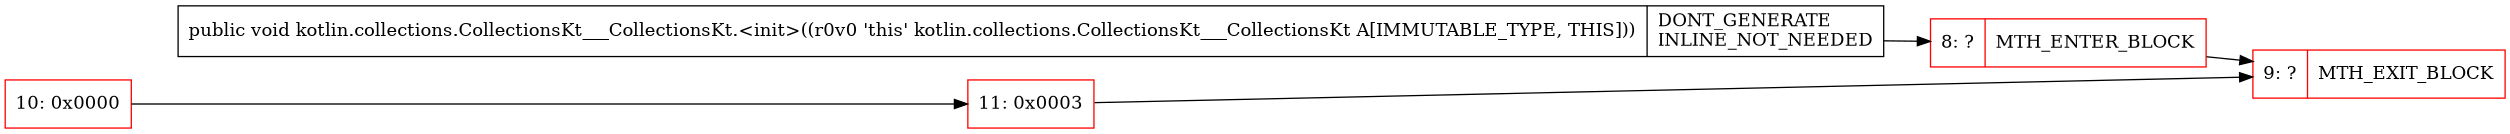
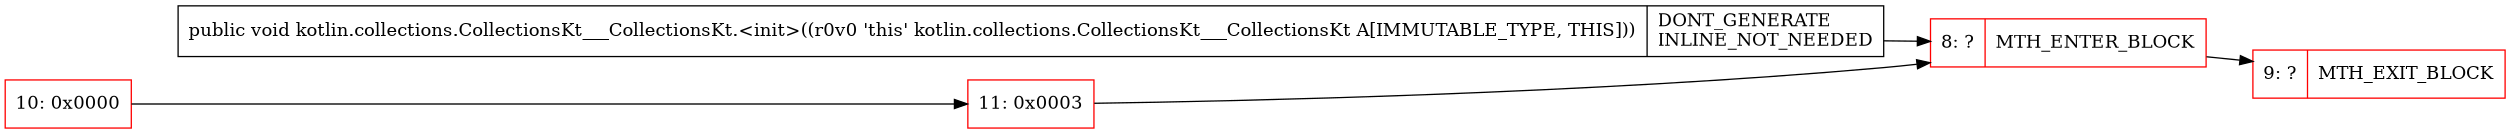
(1667, 90) -> (1506, 91)
